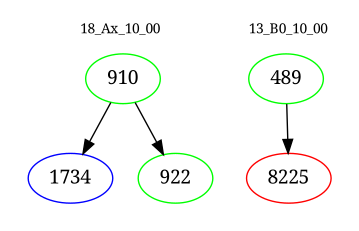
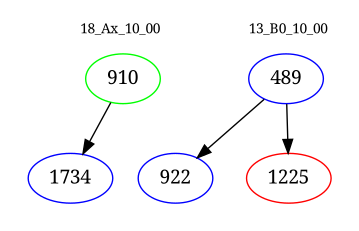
(286, 79) -> (286, 79)
(146, 122) -> (245, 116)
(176, 178) -> (176, 178)
(289, 178) -> (289, 178)
